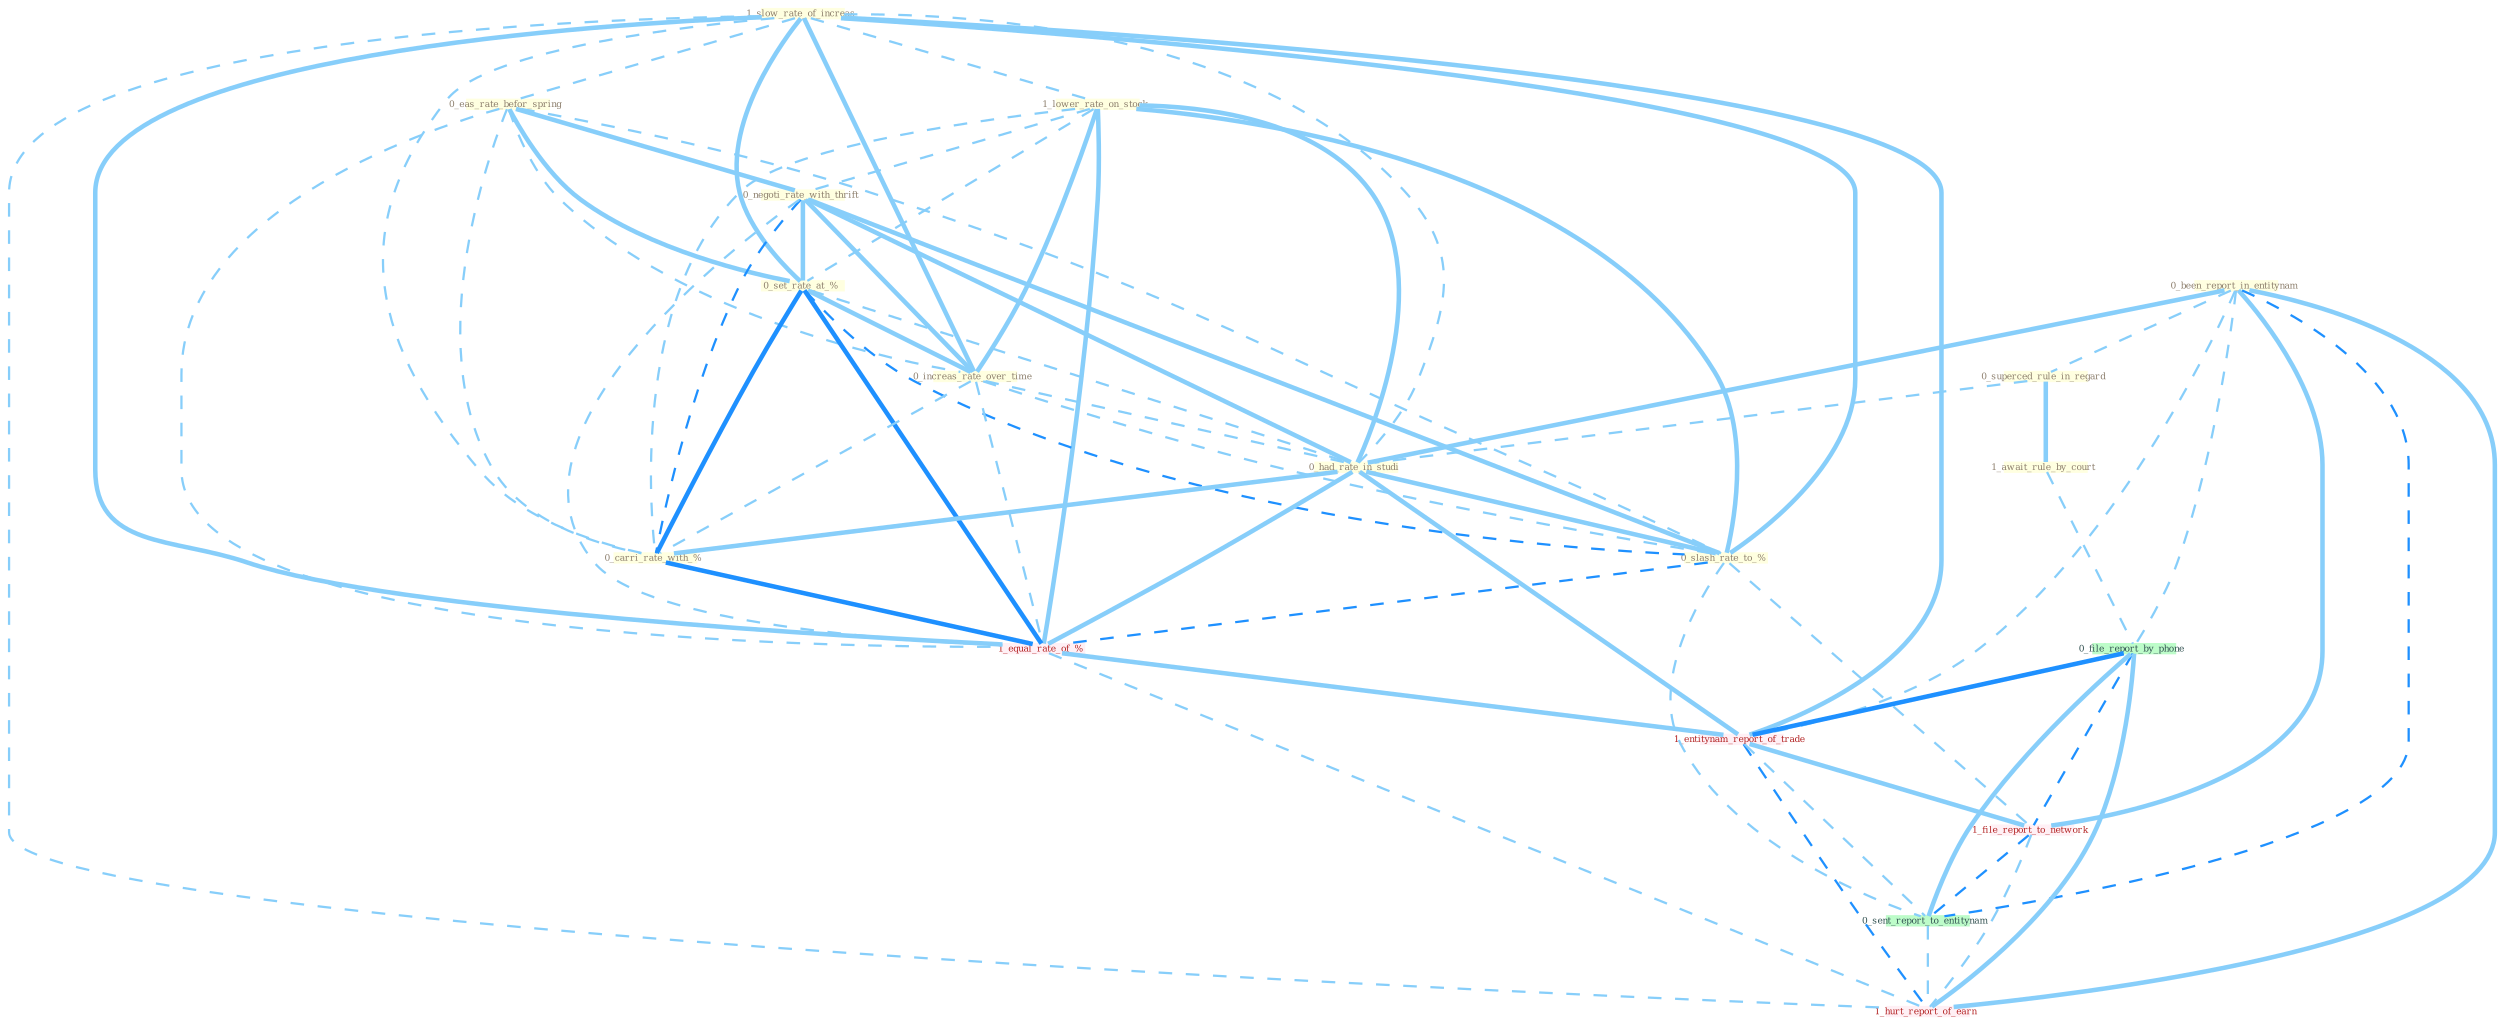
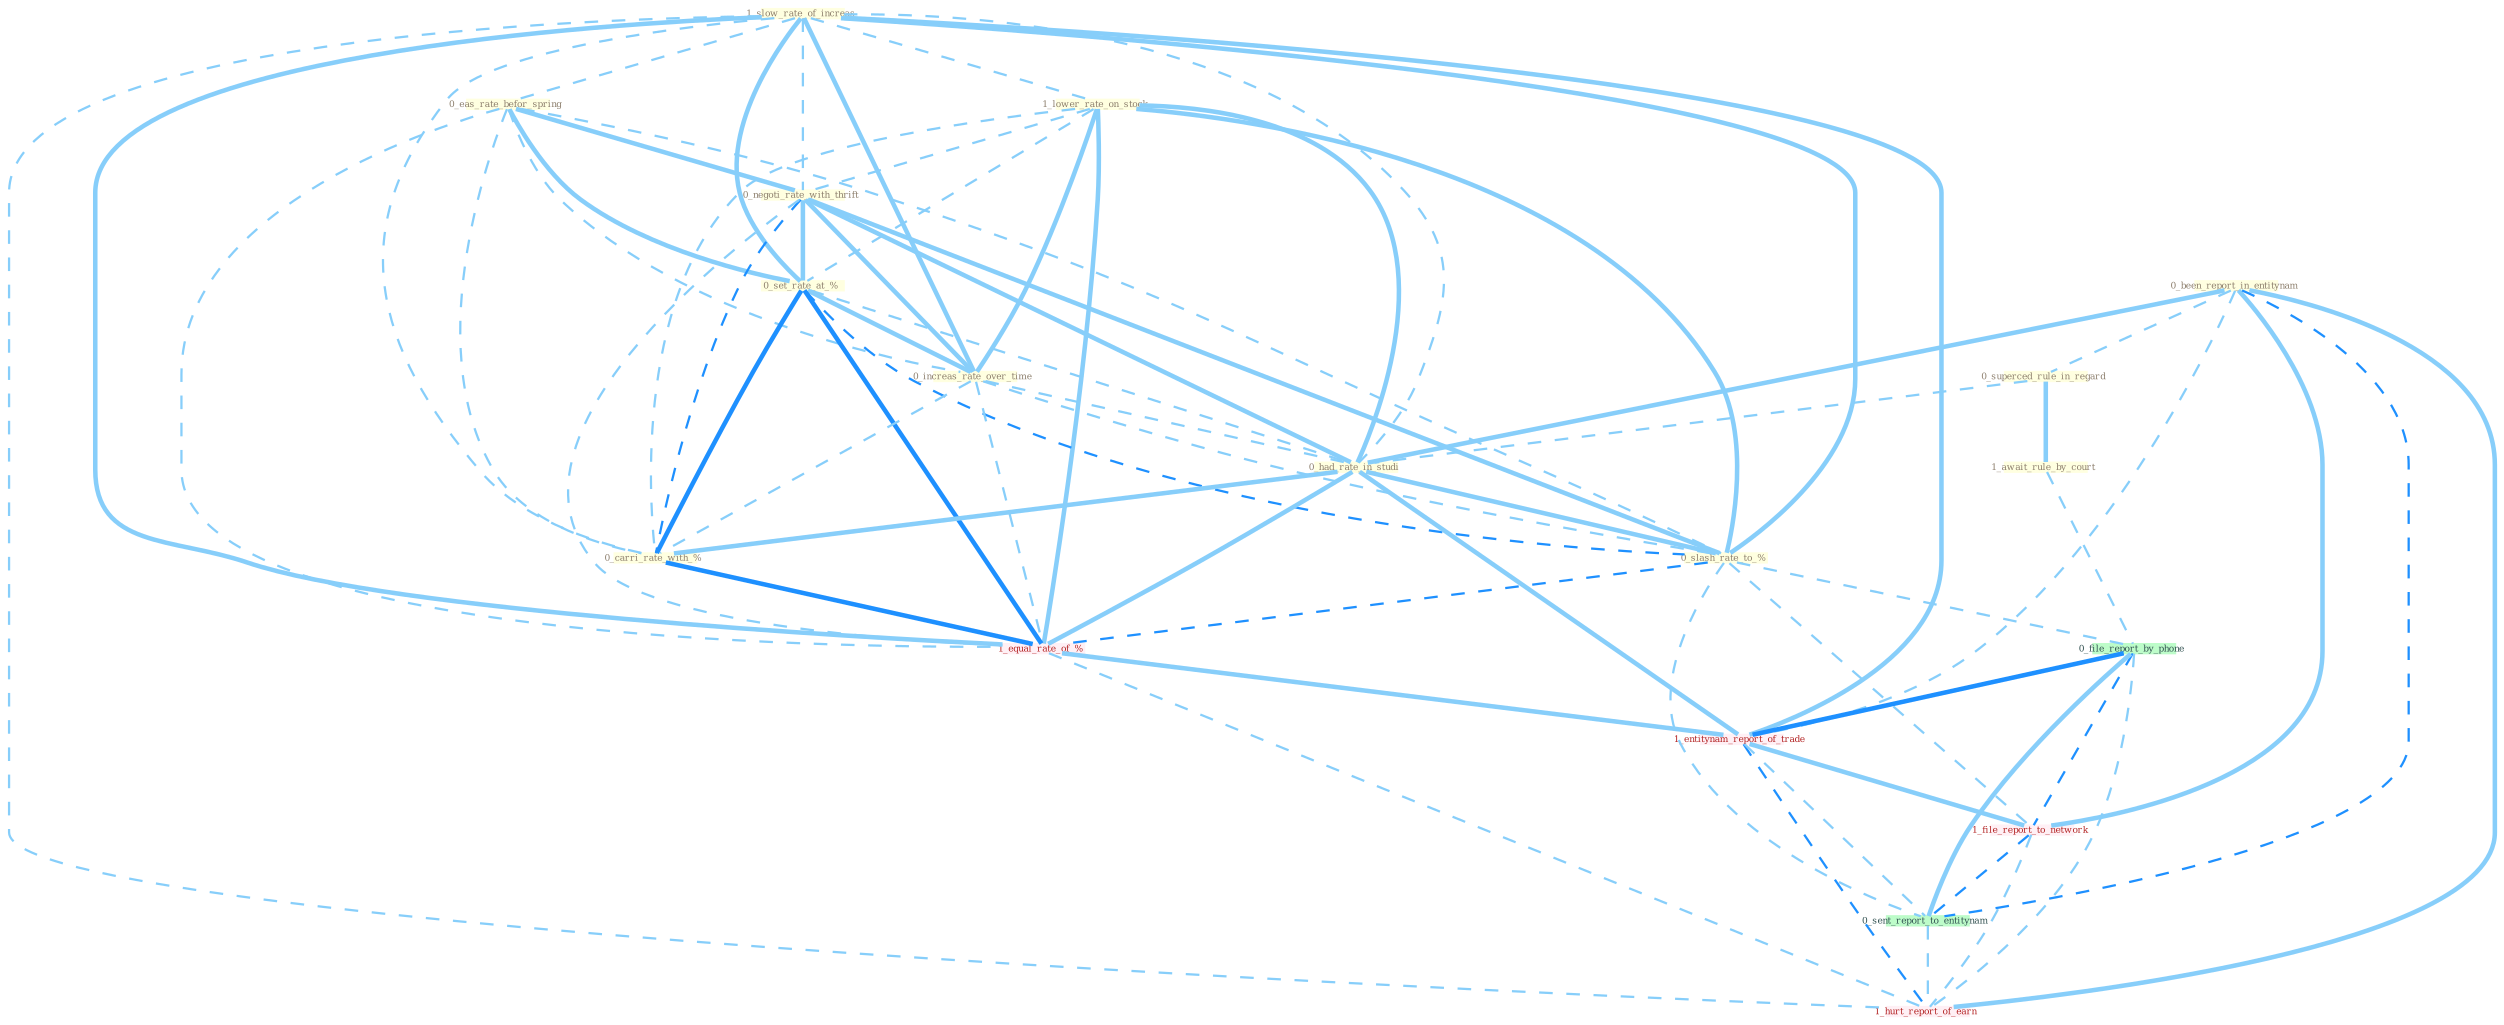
none -> (803, 104)
(2204, 473) -> (1911, 599)
(2081, 857) -> (2081, 857)
